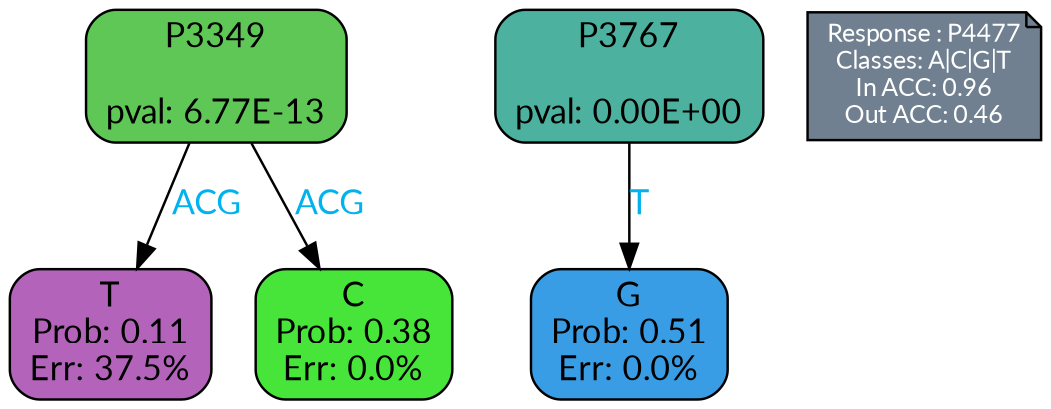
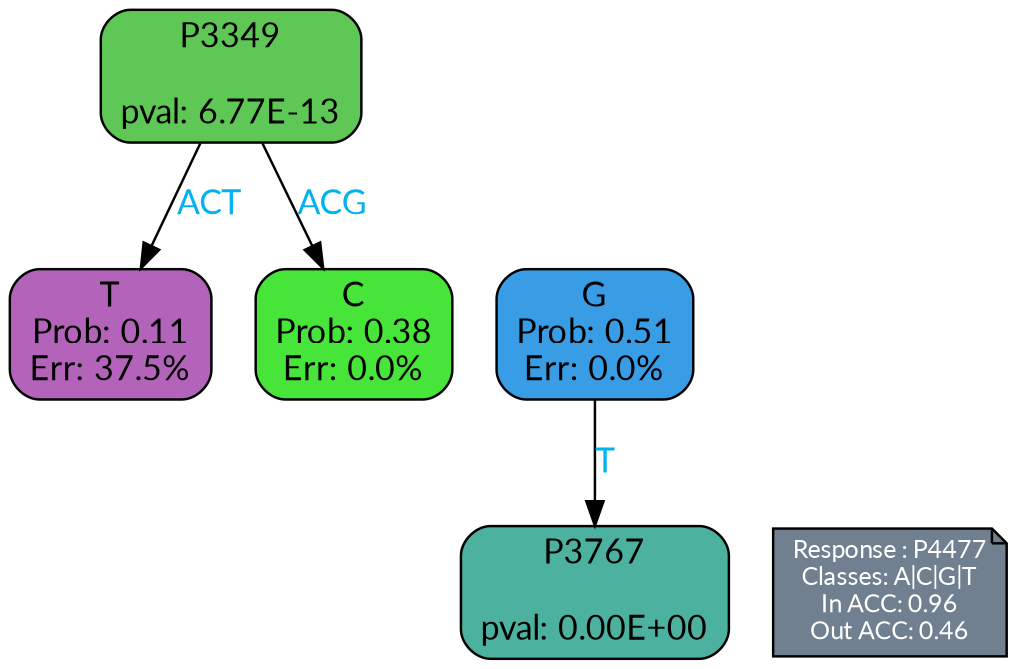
(629, 193) -> (595, 451)
(208, 205) -> (210, 205)
